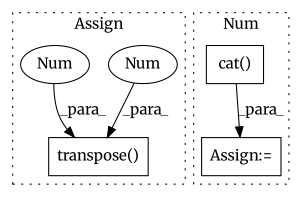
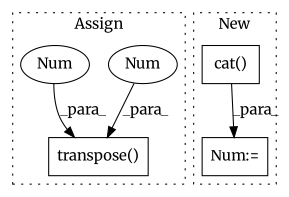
(241, 25) -> (235, 25)
(241, 157) -> (235, 157)
